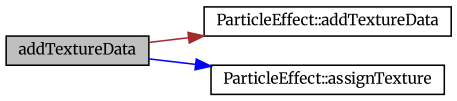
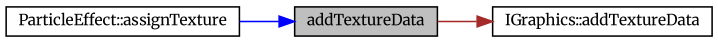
(328, 21) -> (602, 21)
(172, 62) -> (259, 21)
